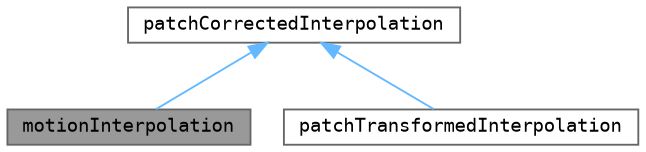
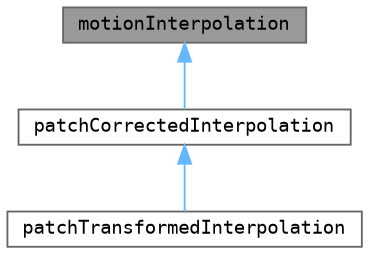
(204, 81) -> (185, 86)
